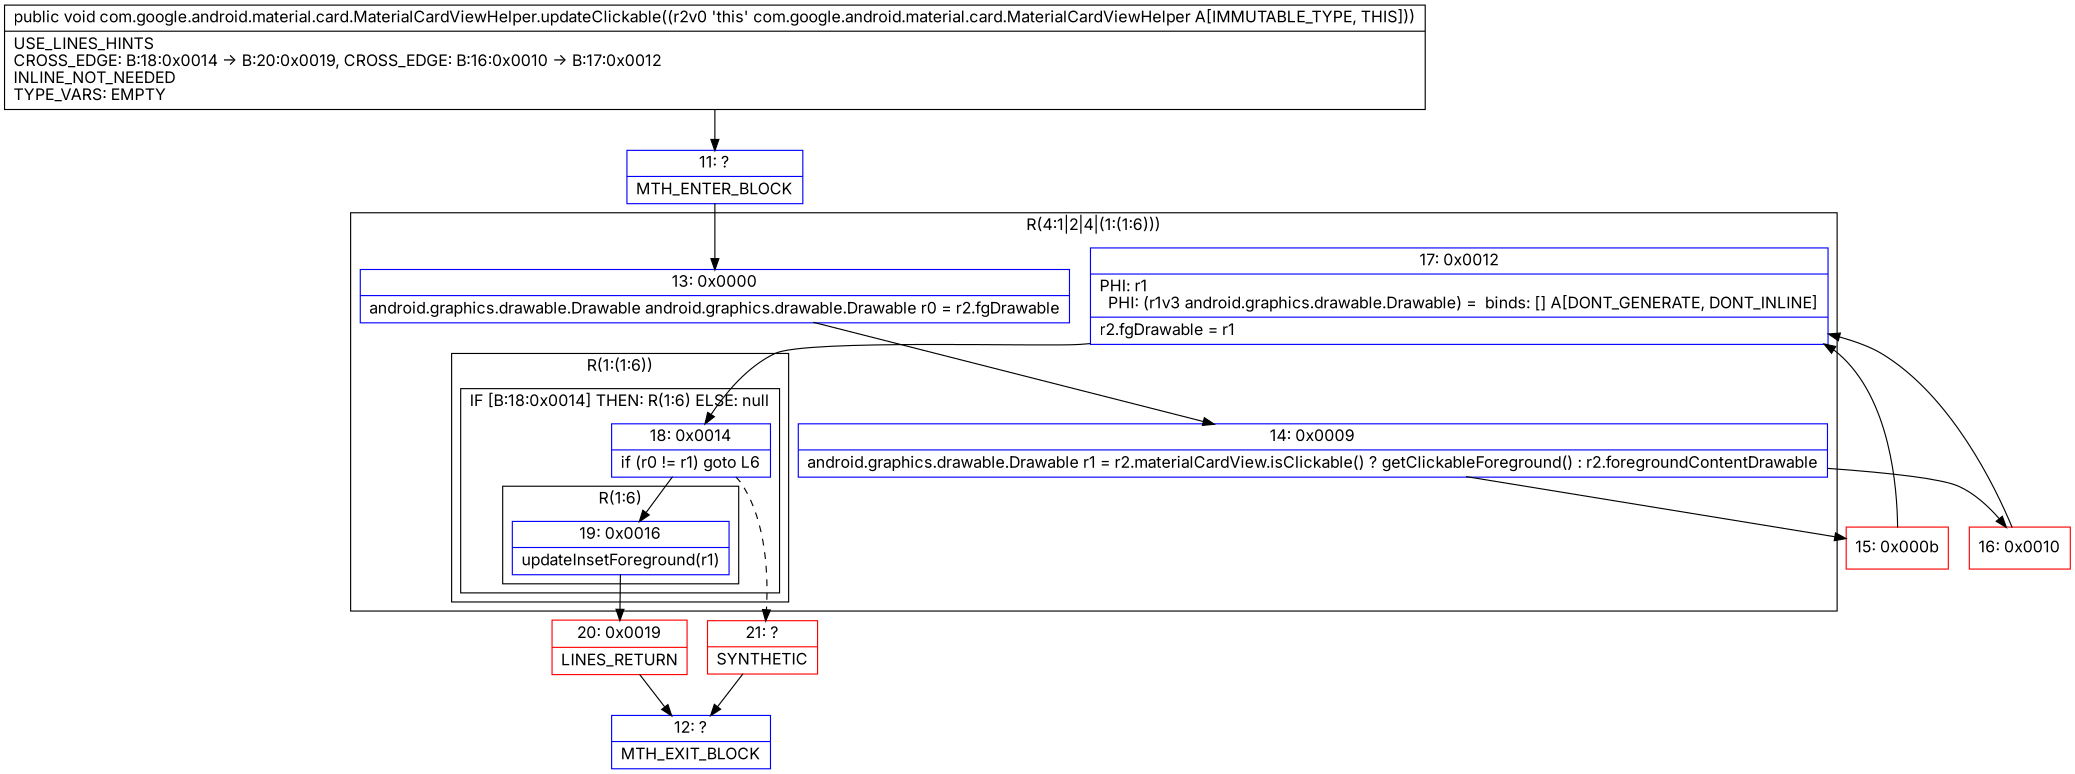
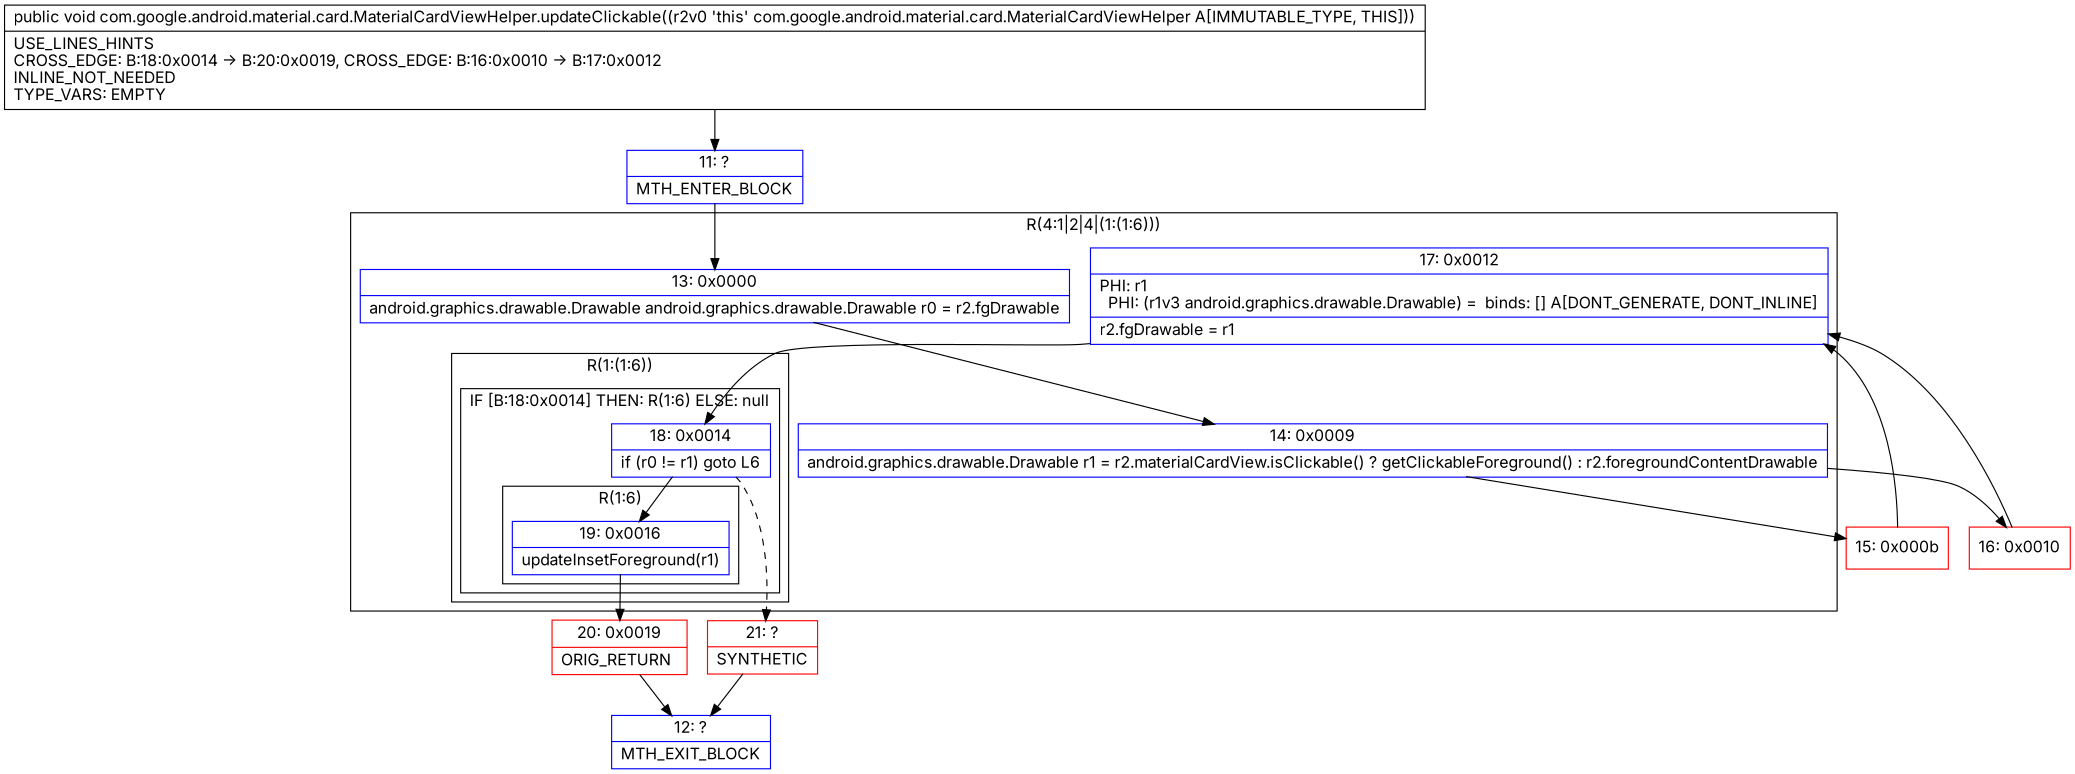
(620, 660) -> (616, 660)
